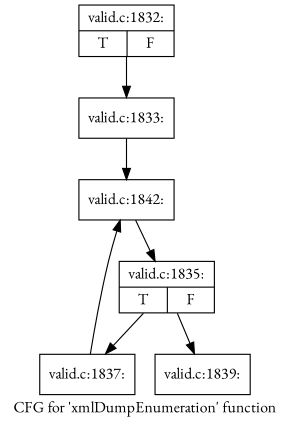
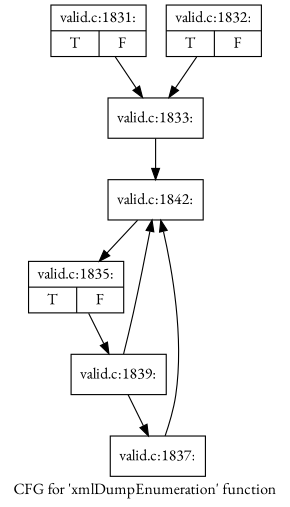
none -> (99, 31)
none -> (138, 293)
(128, 329) -> (136, 410)
